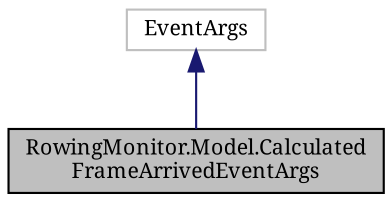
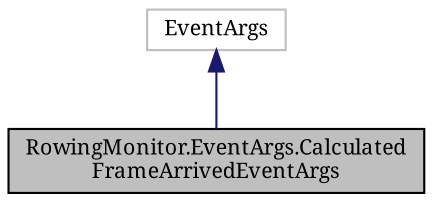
(196, 161) -> (216, 161)
